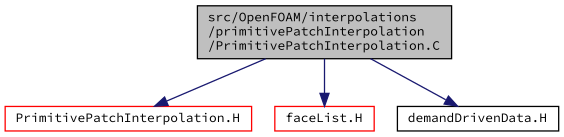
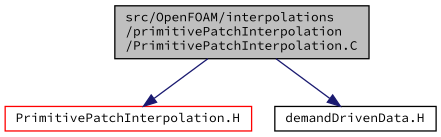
(325, 119) -> none
